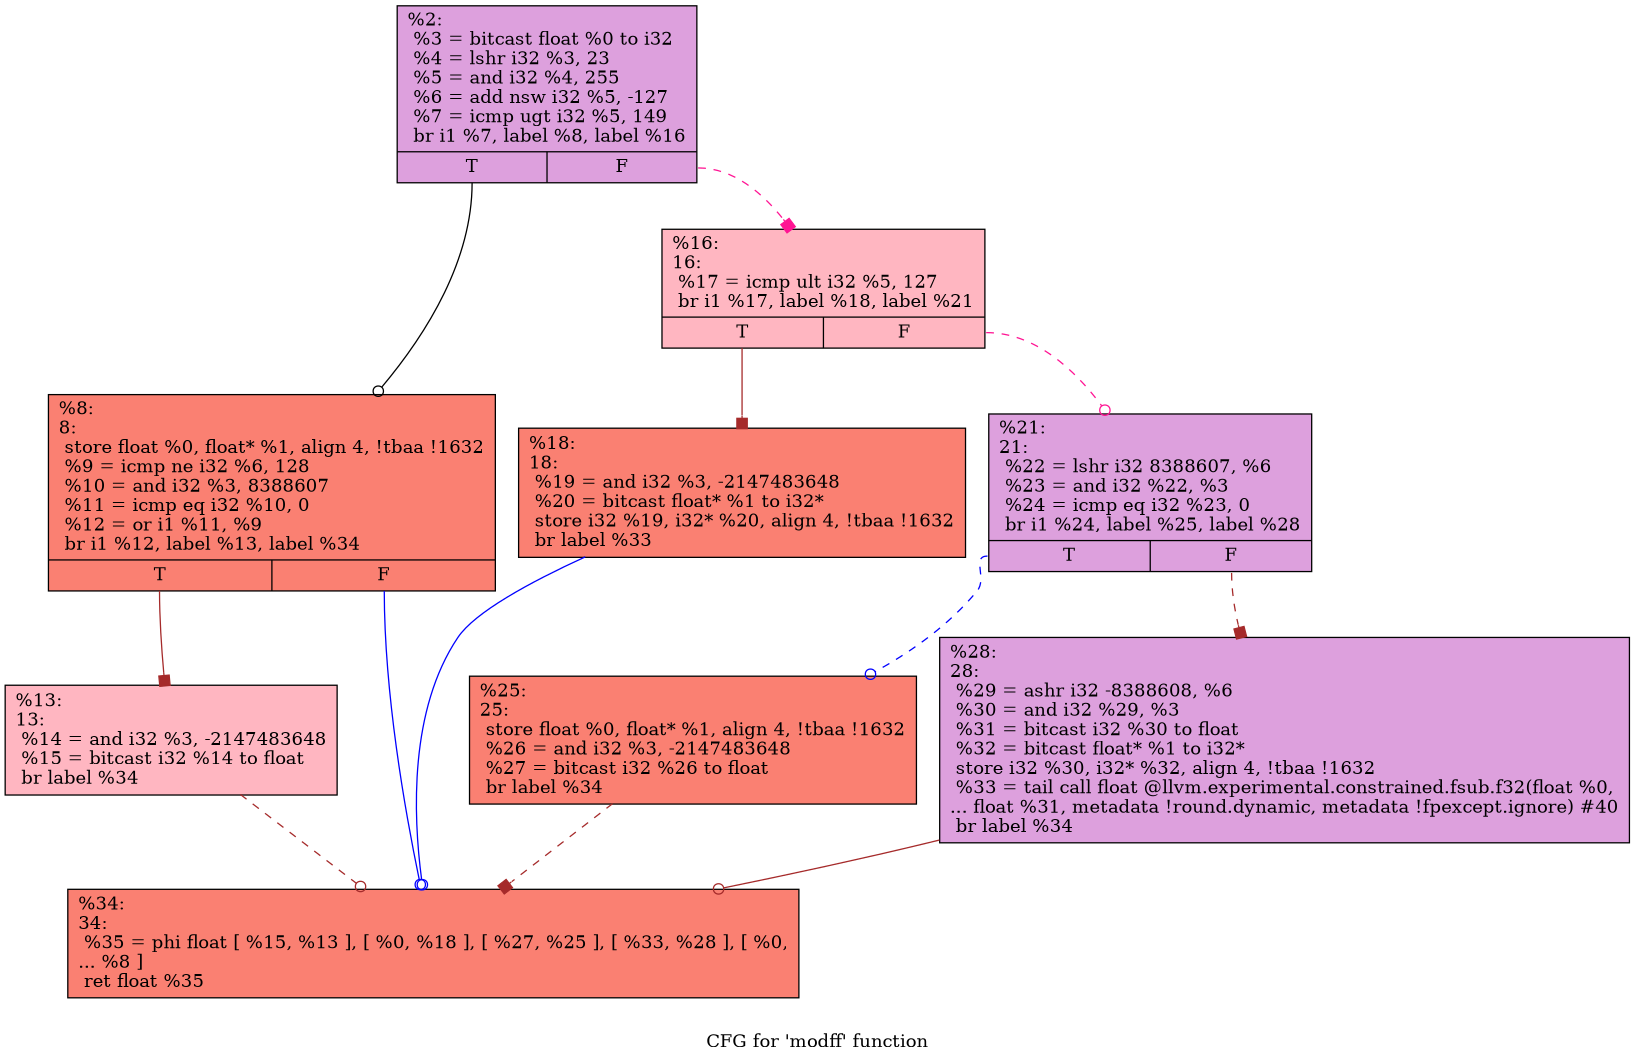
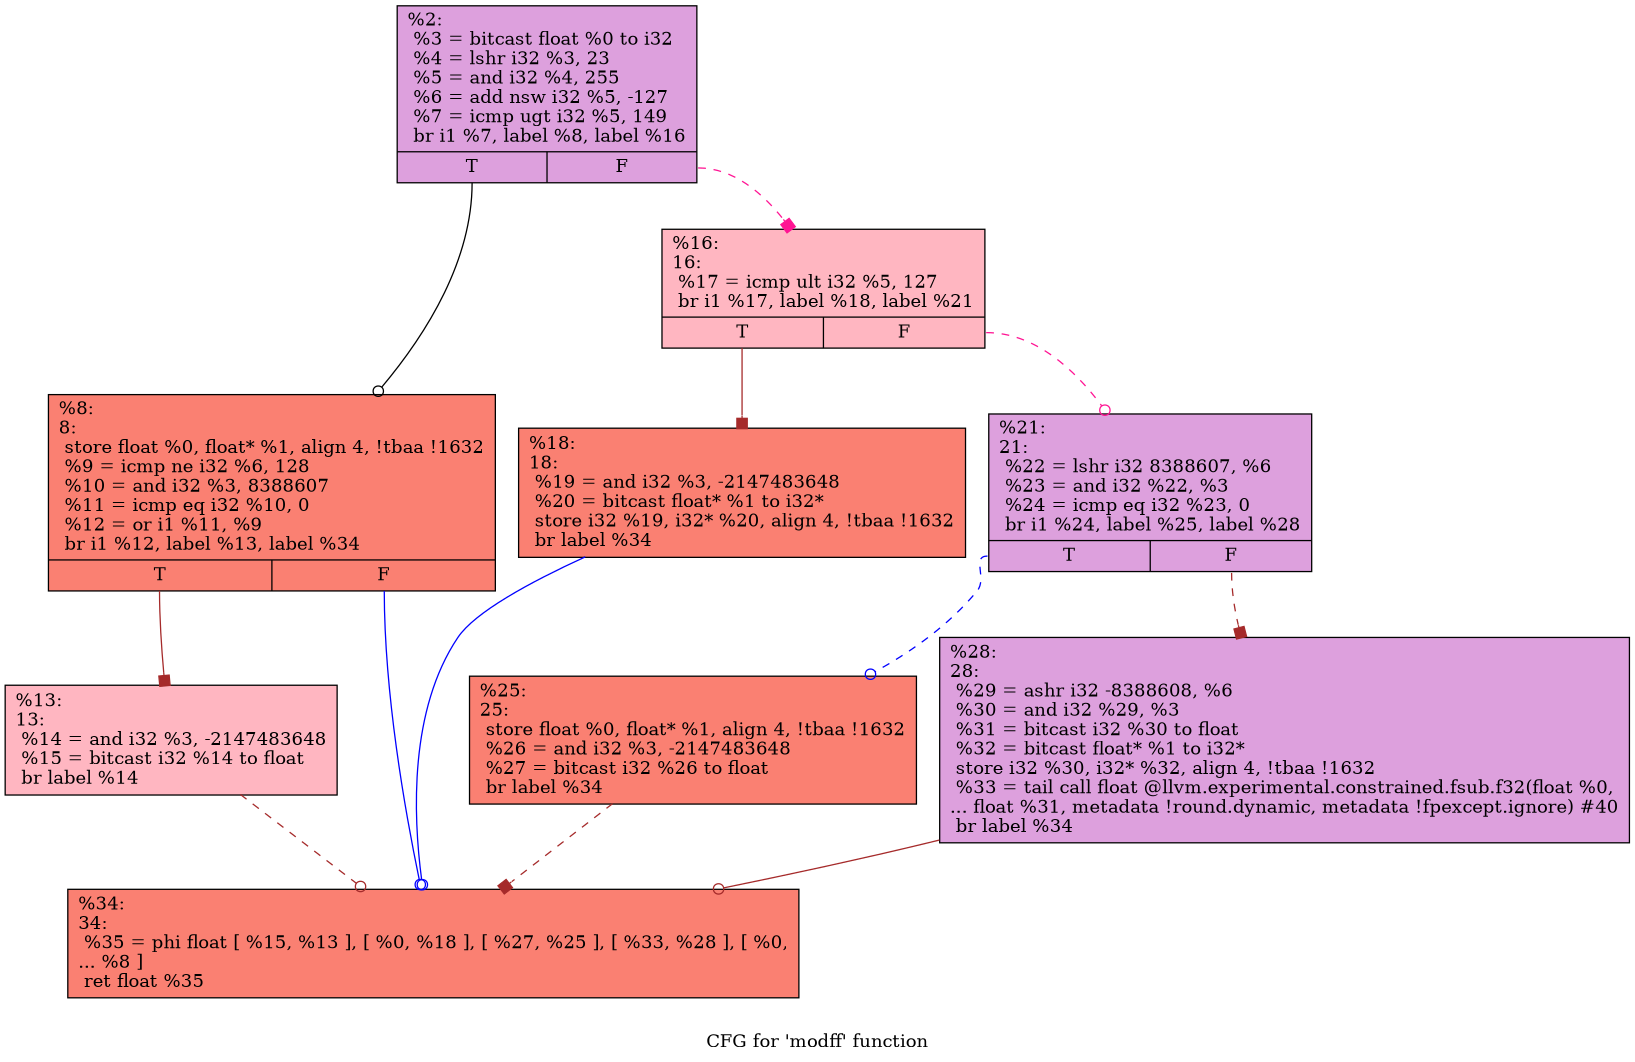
(591, 541) -> (591, 541)
(78, 778) -> (78, 778)
